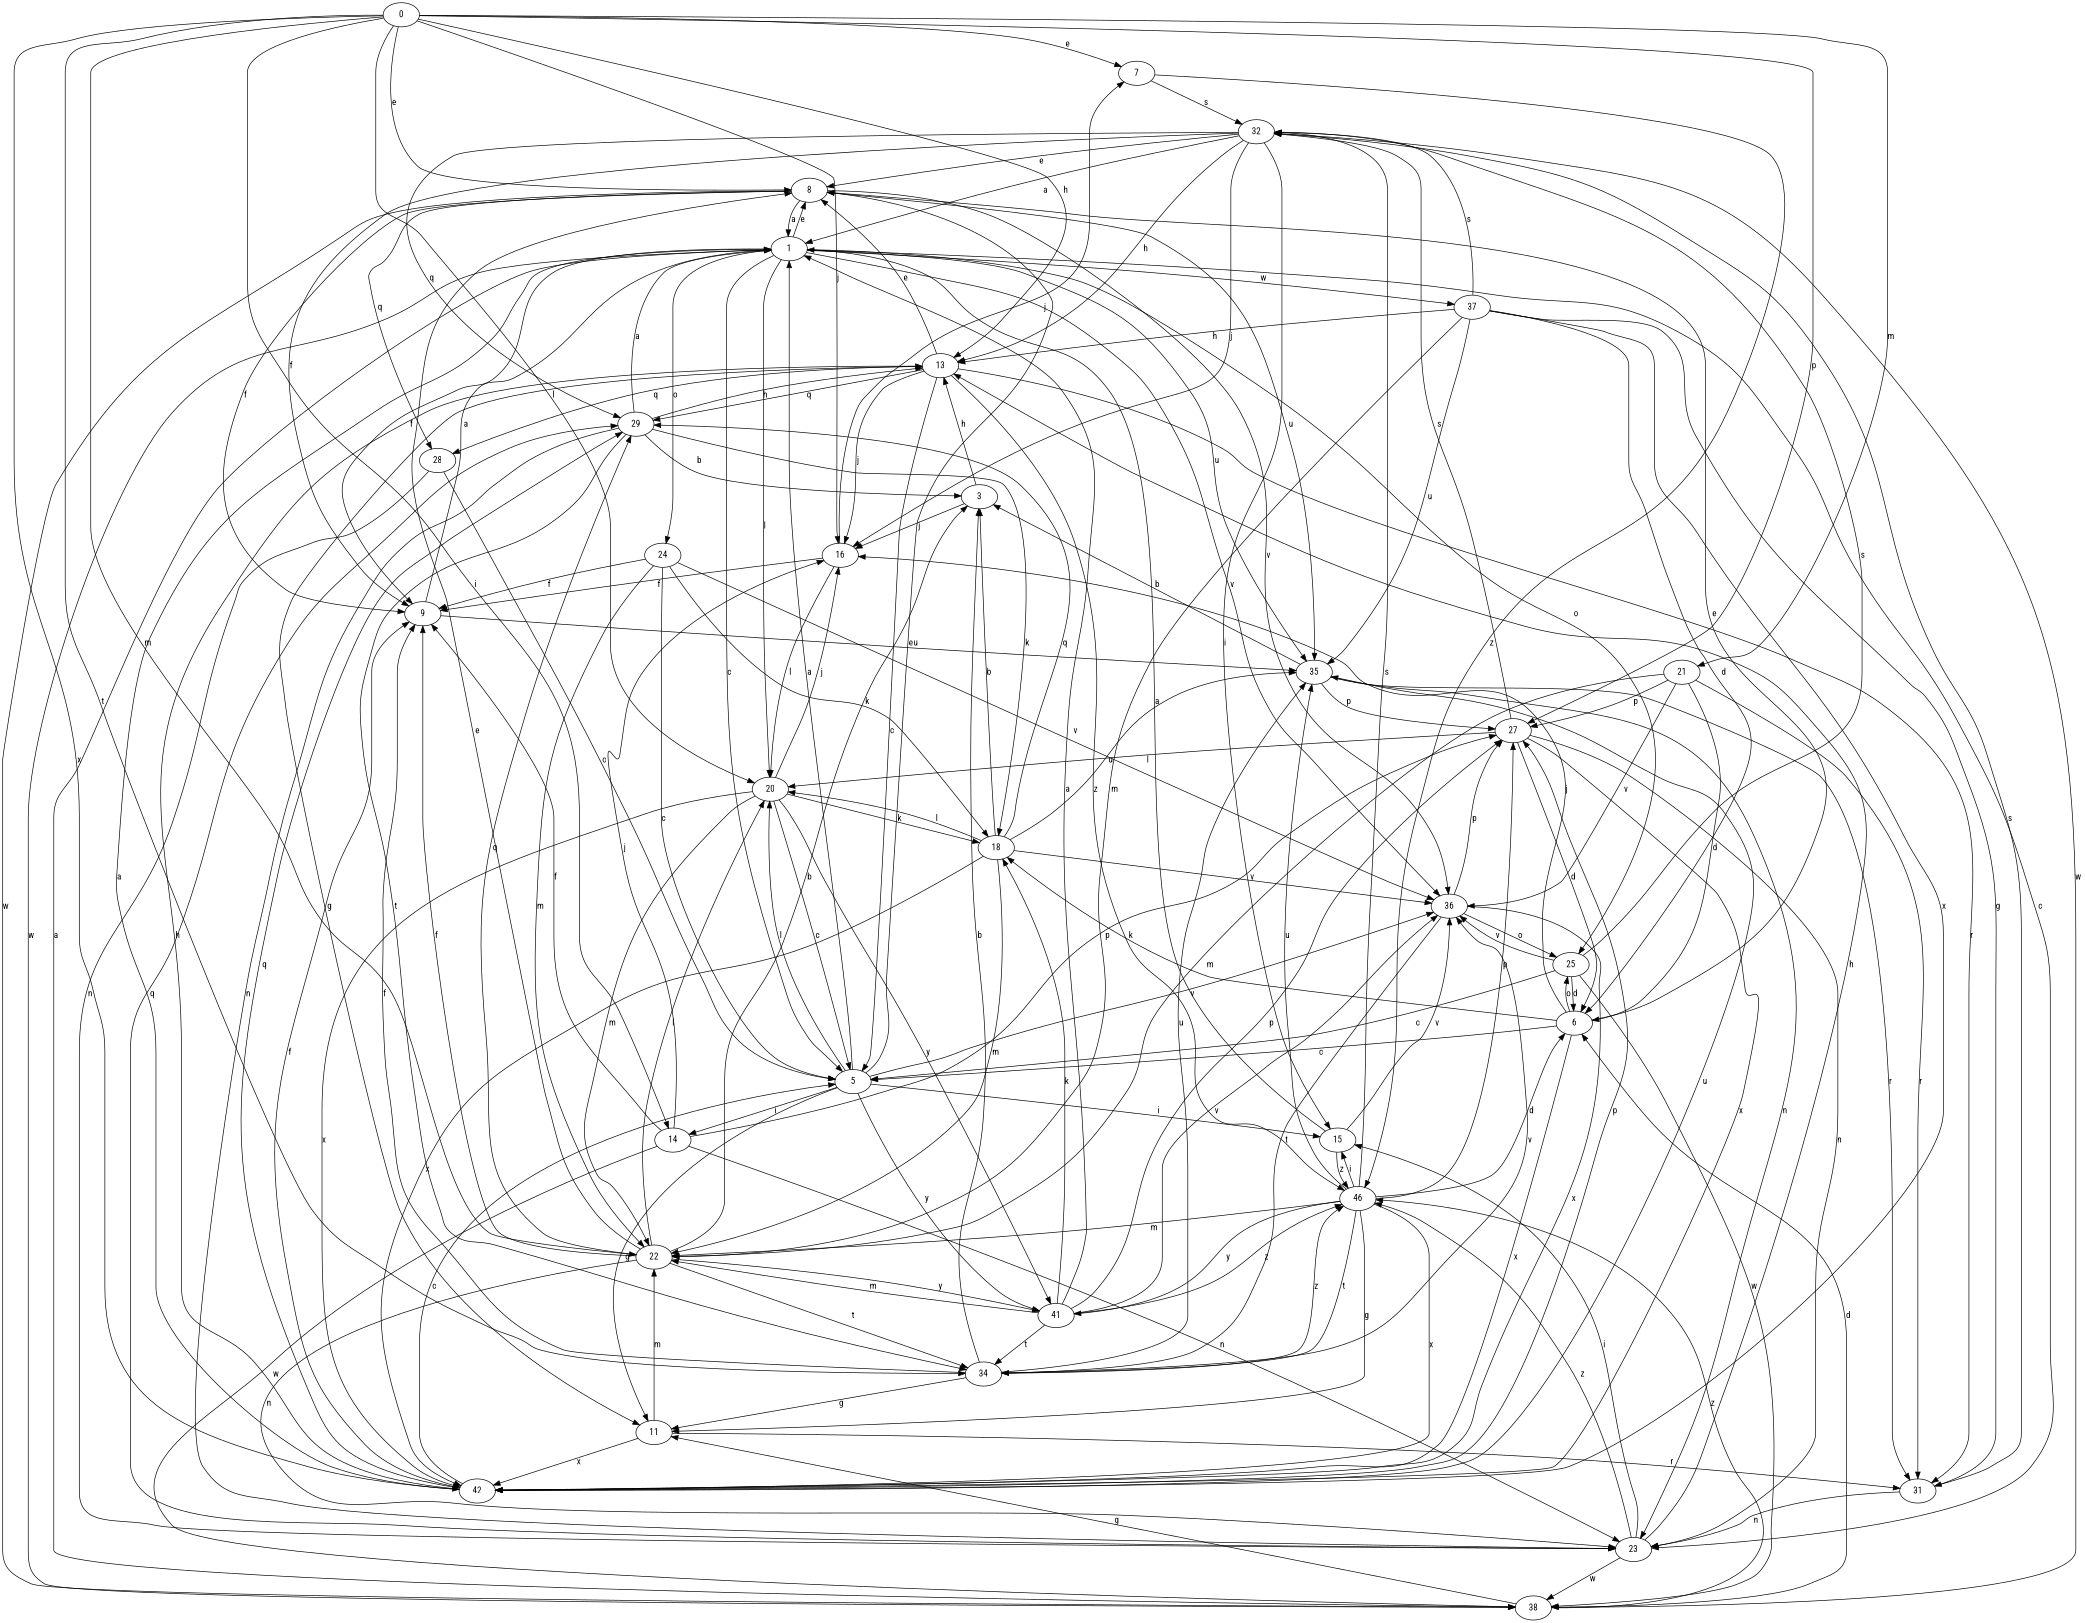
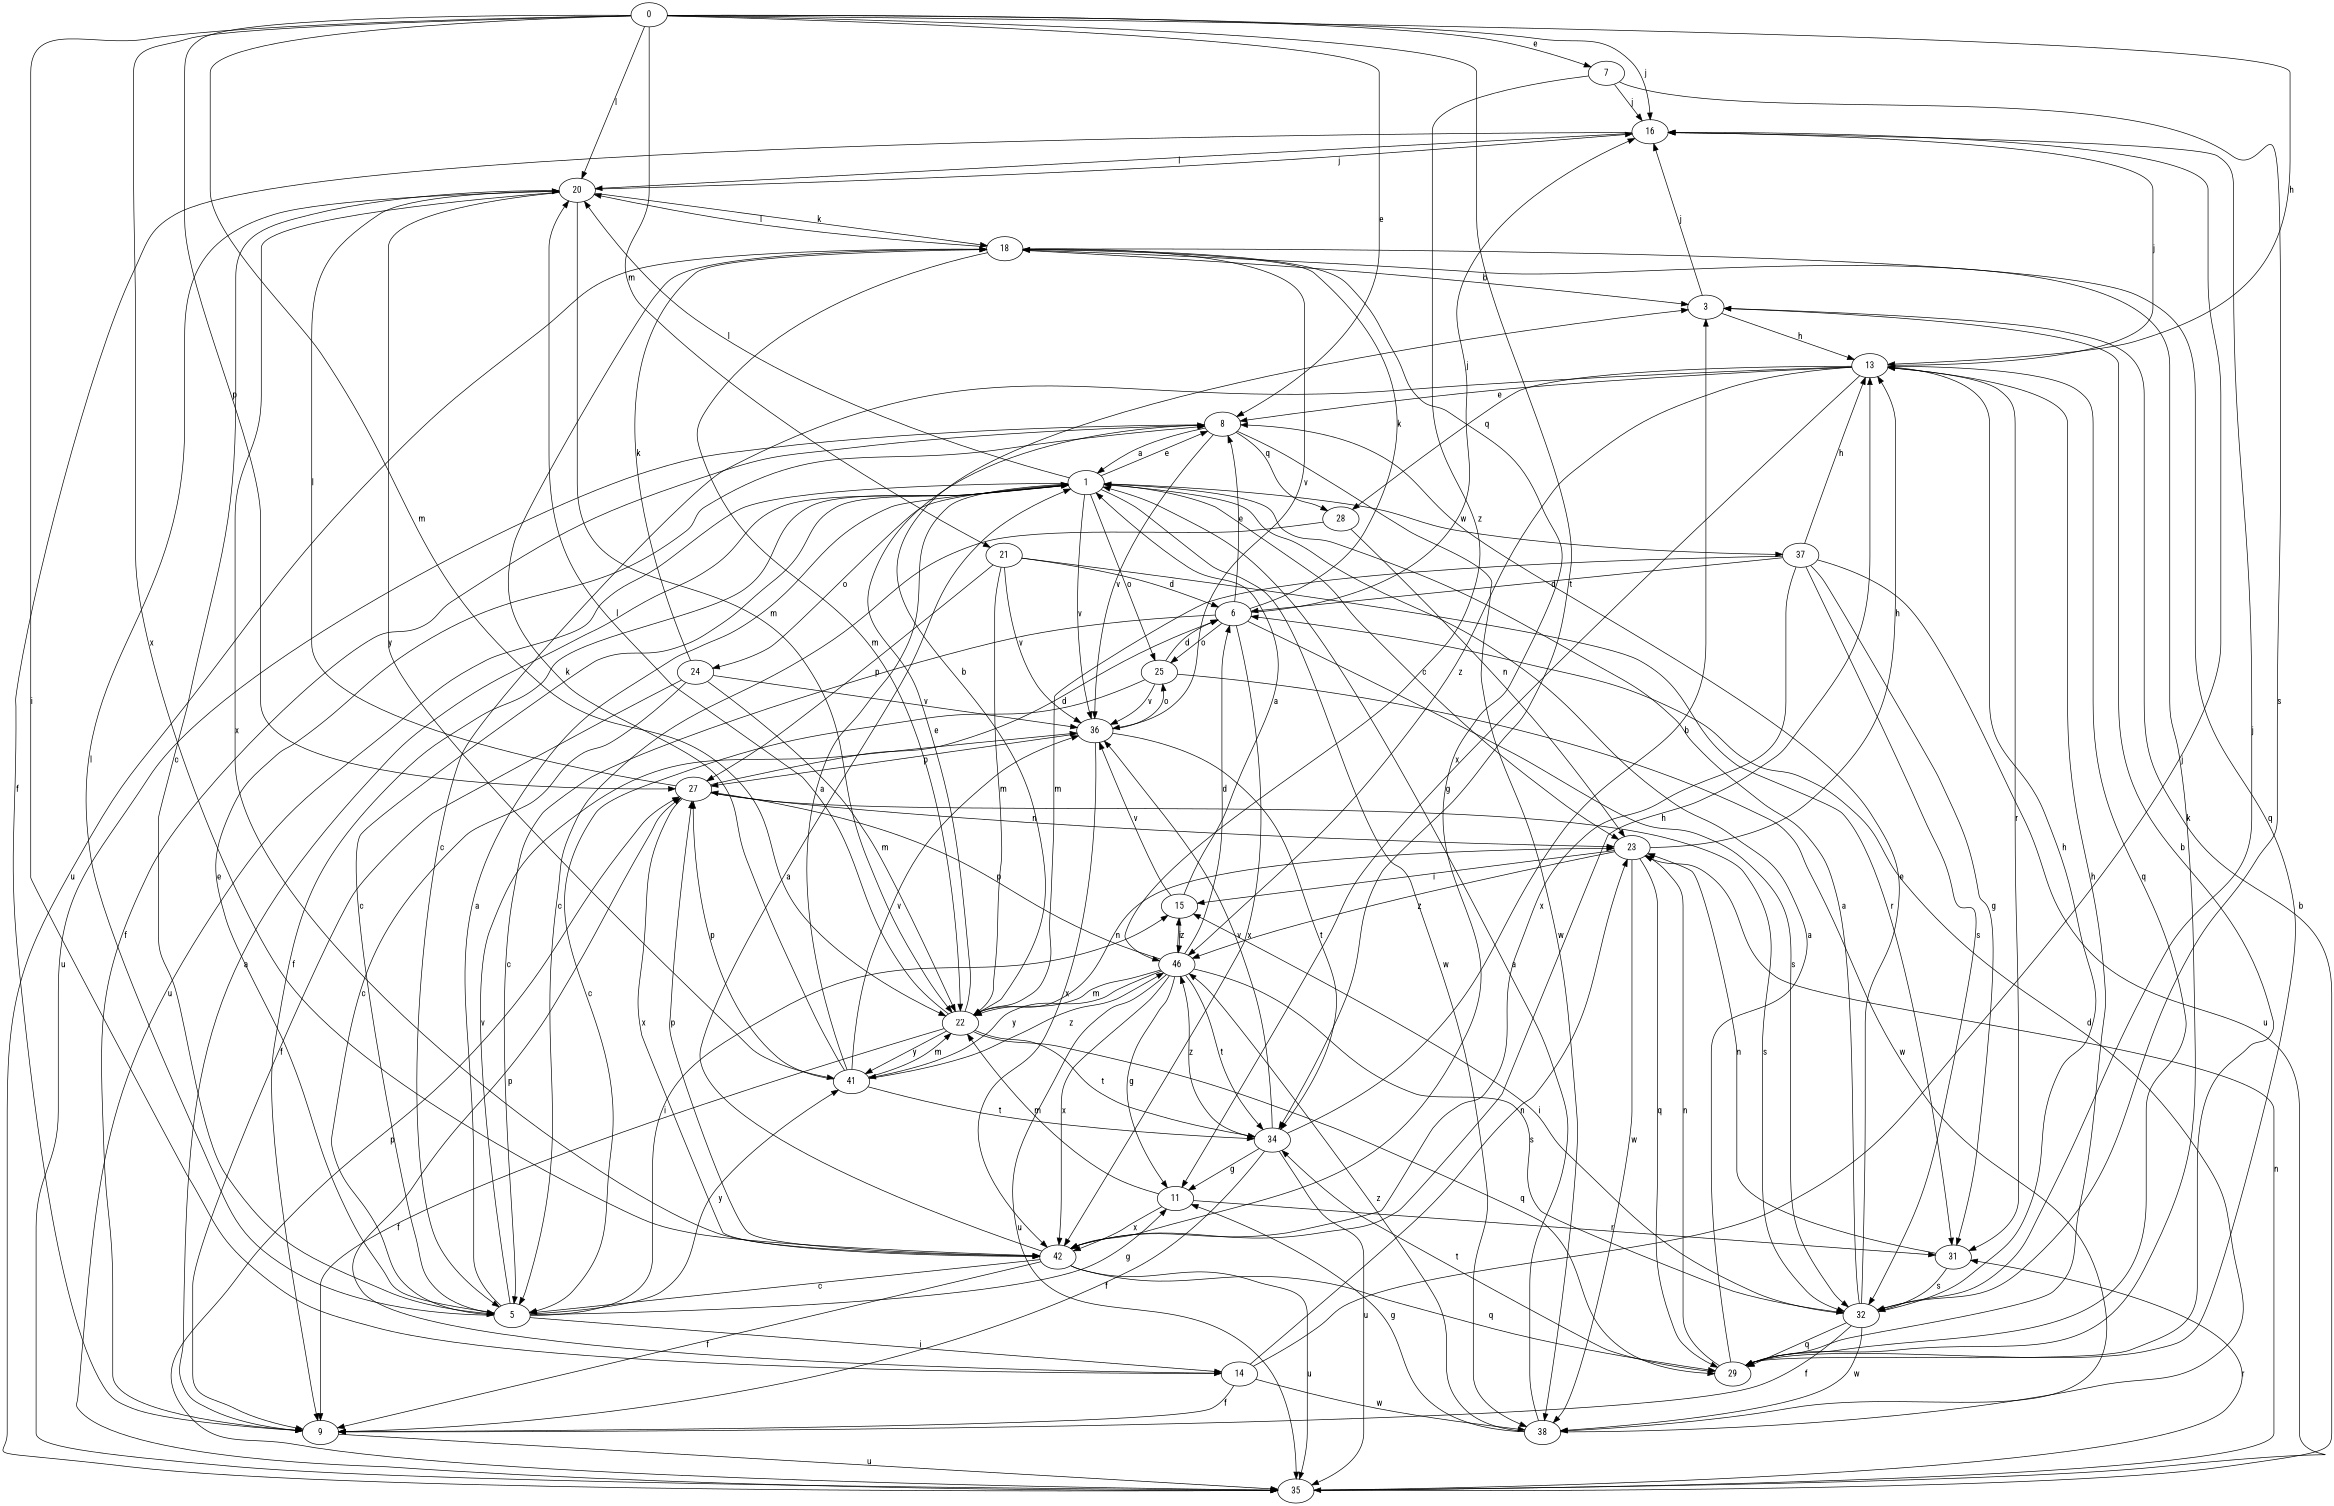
(987, 317) -> (1626, 100)
(1826, 432) -> (1685, 831)
